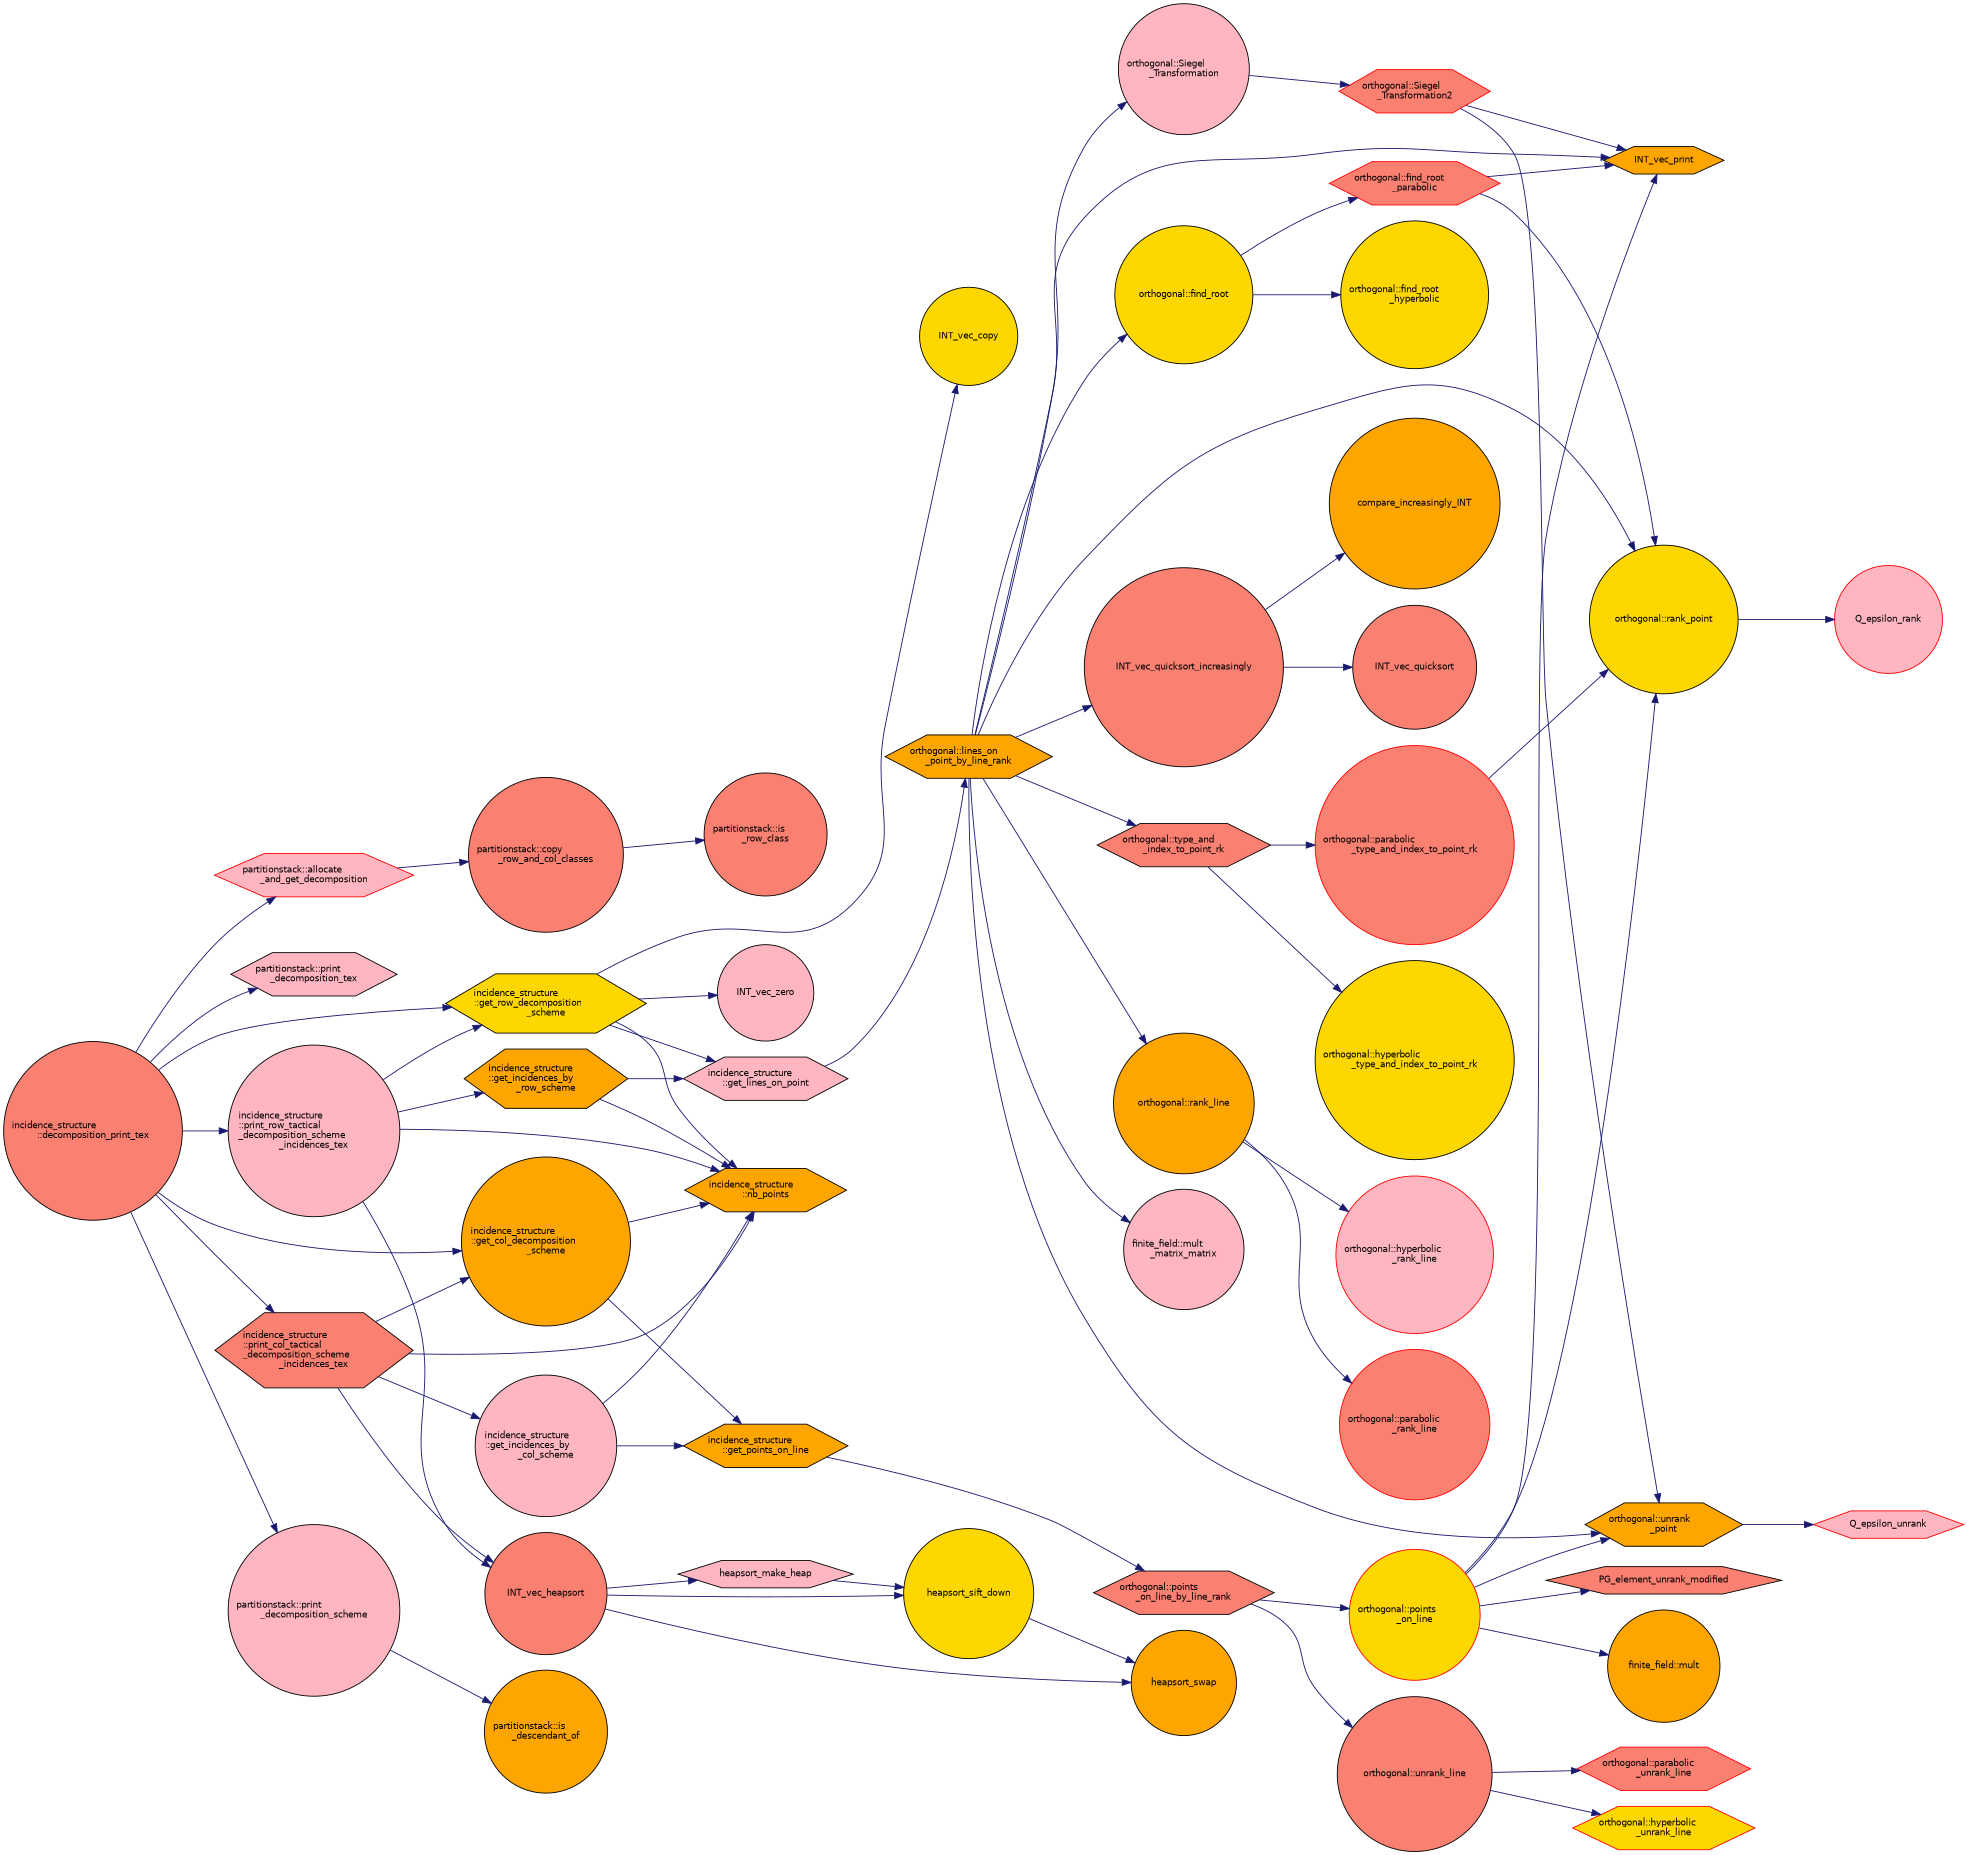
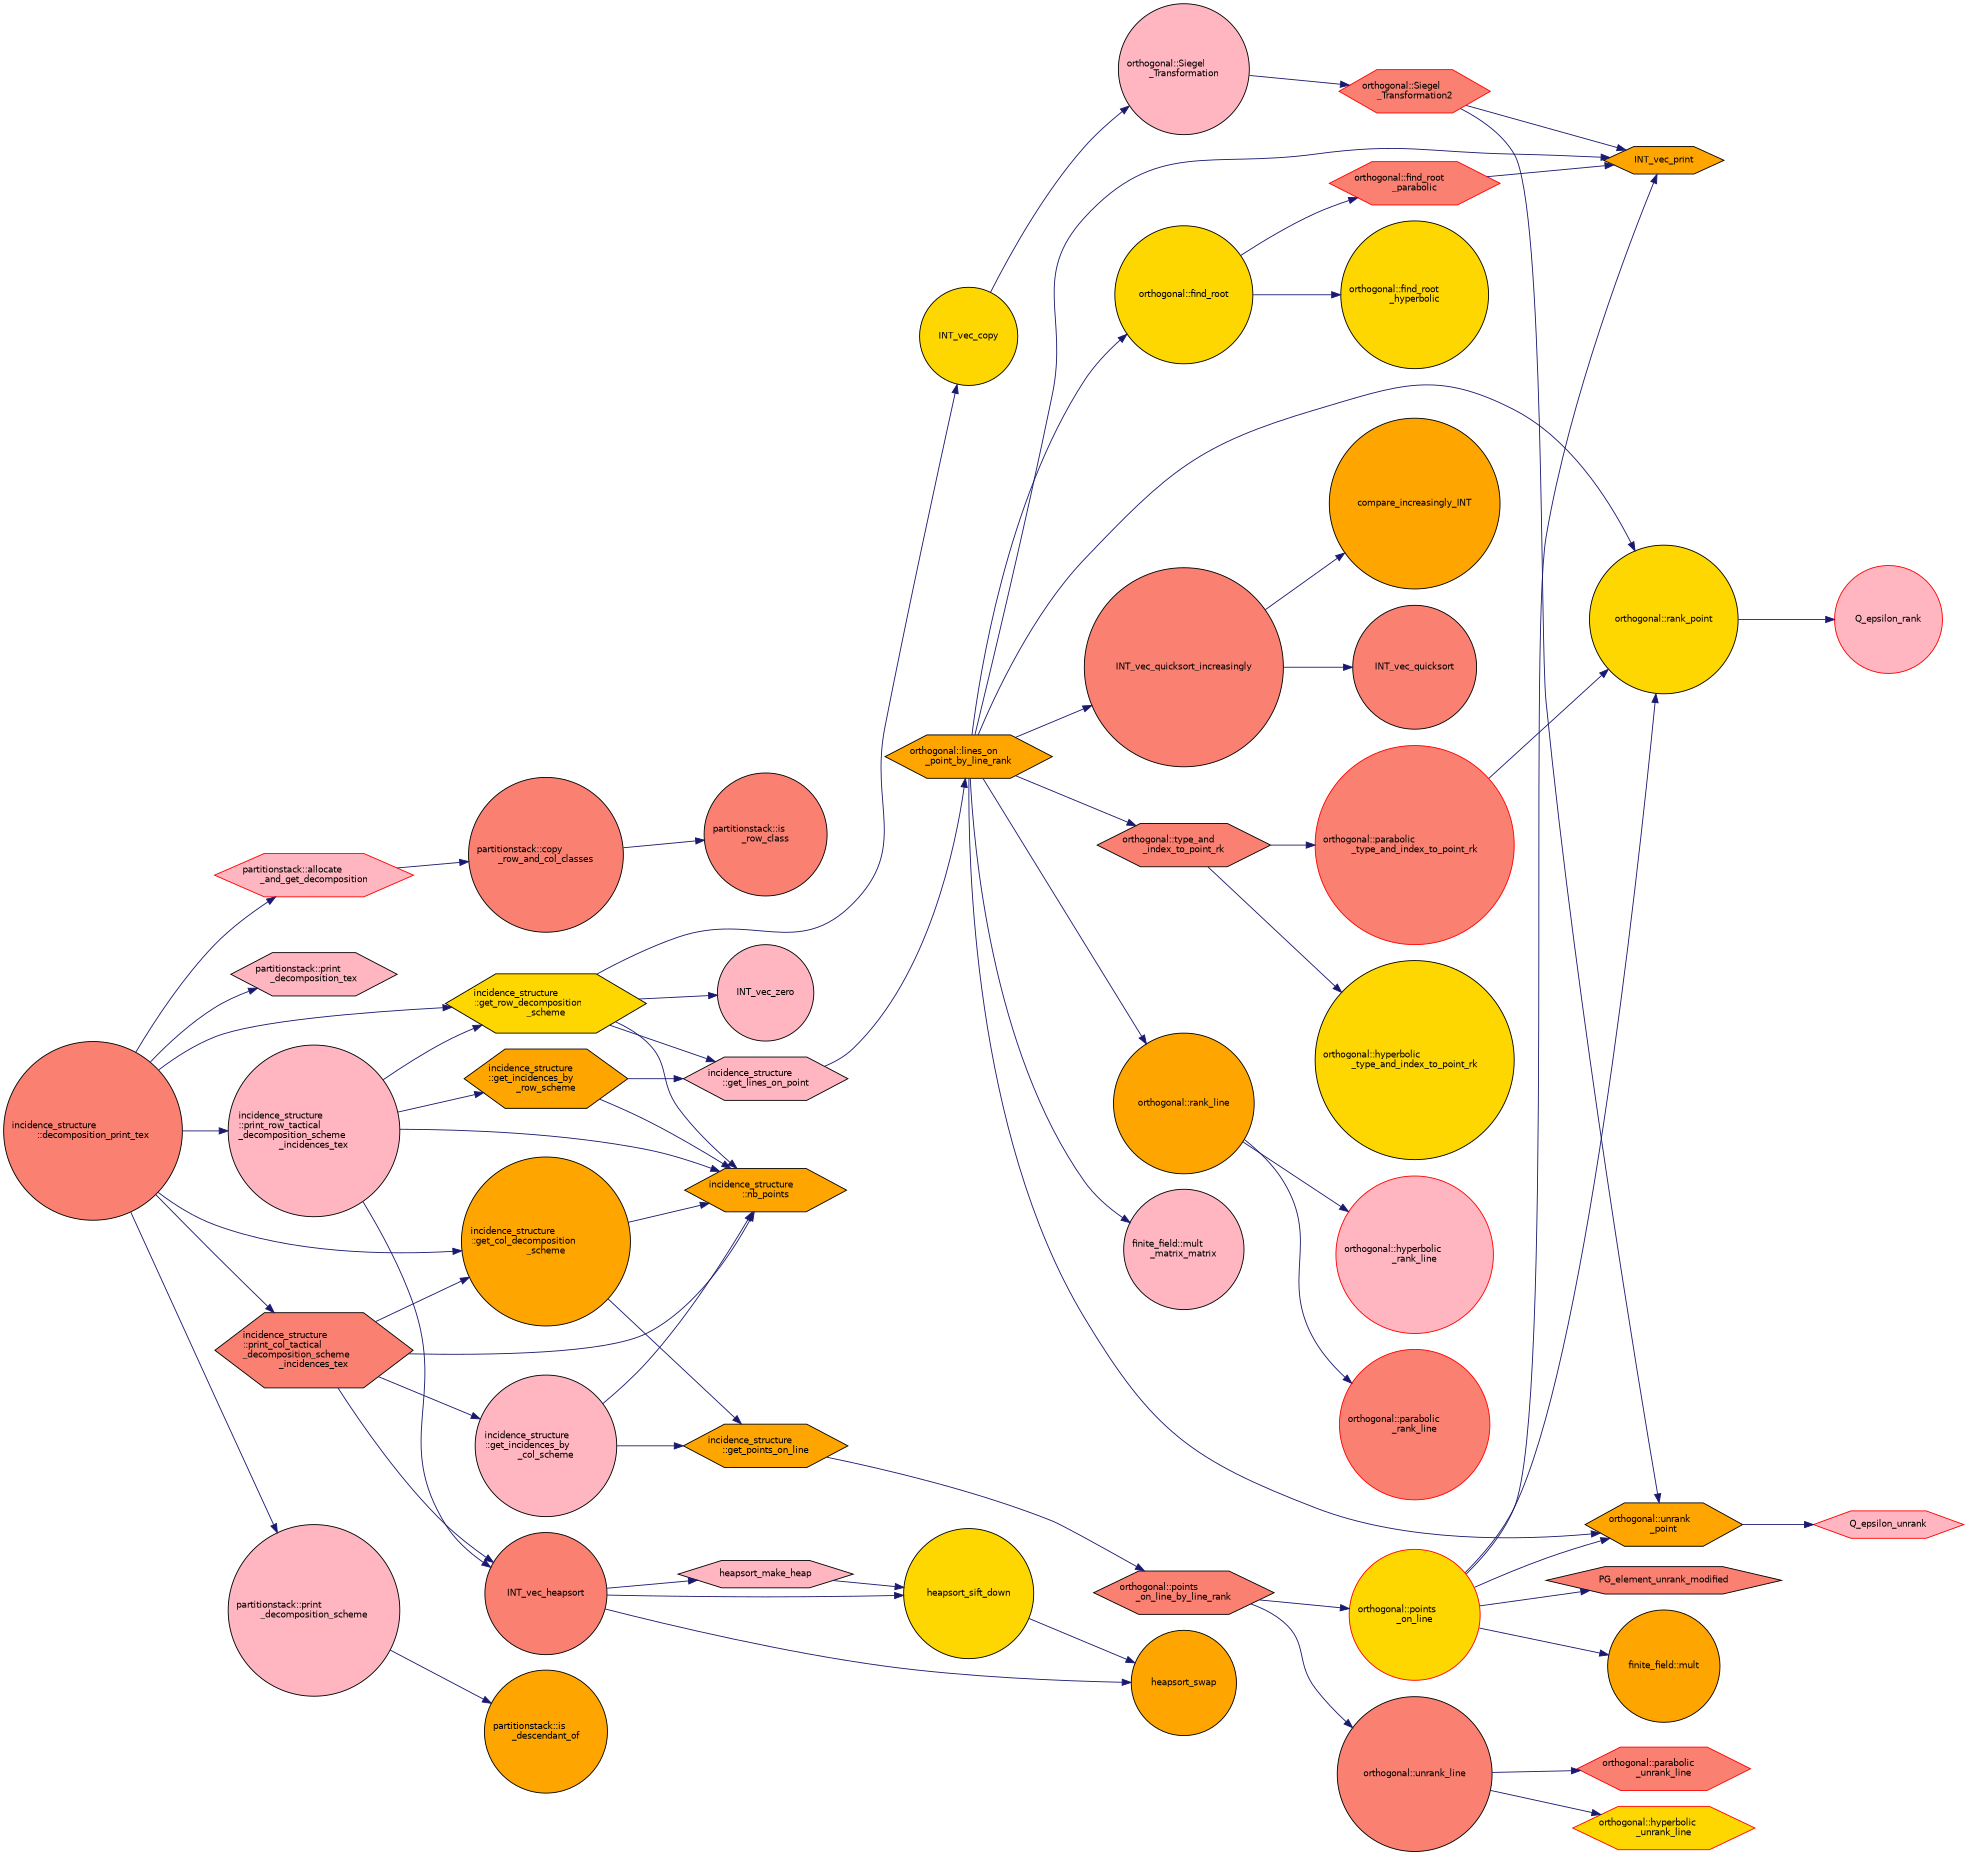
(1055, 252) -> (1047, 195)
(1601, 345) -> none
